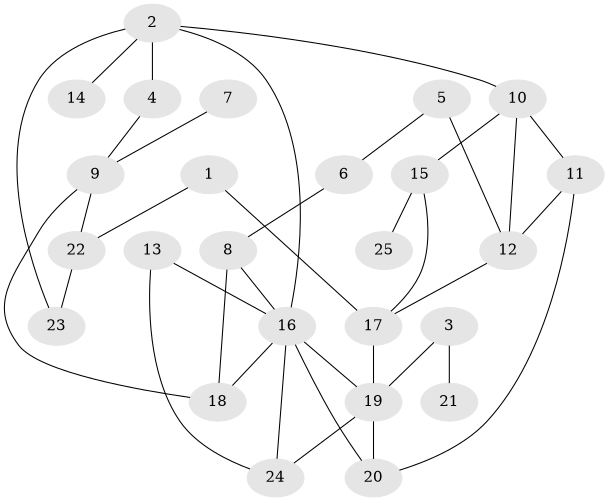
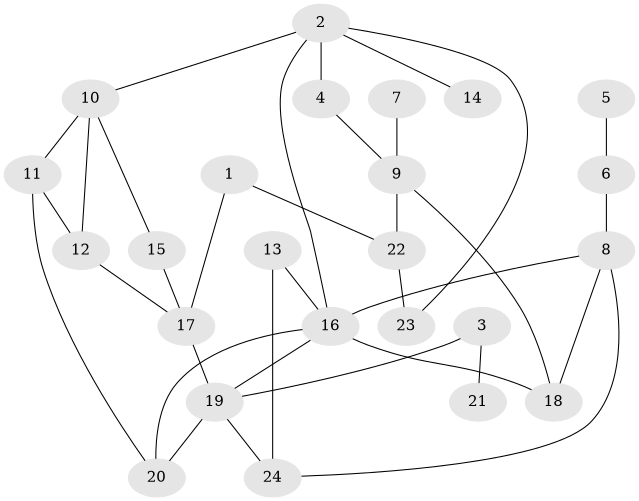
(475, 175) -> none
(384, 251) -> none
(281, 402) -> (528, 450)
